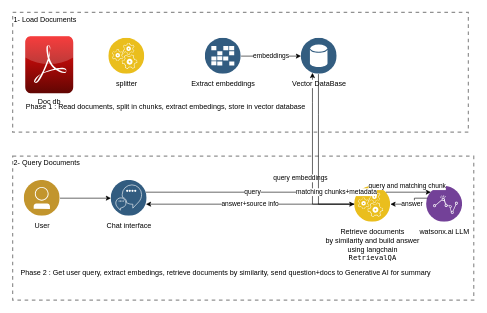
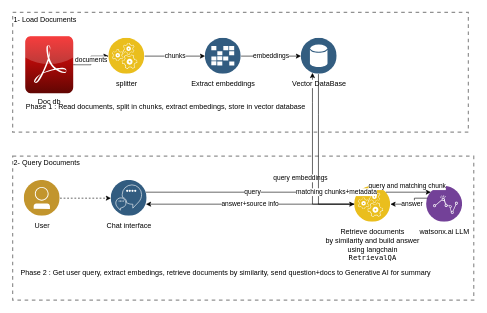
none -> (95, 56)
none -> (174, 56)
(83, 198) -> (83, 198)
